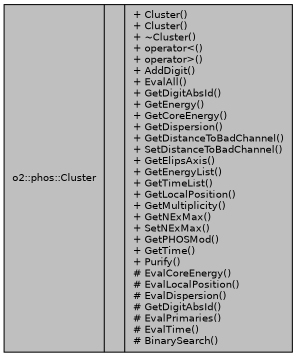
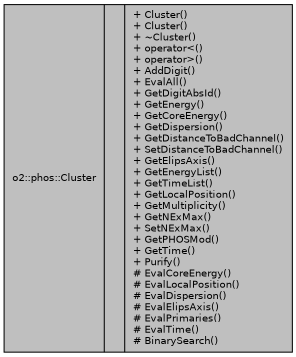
(177, 307) -> (176, 307)
